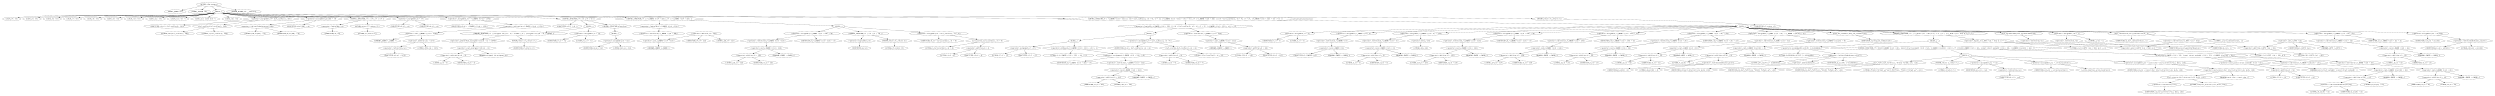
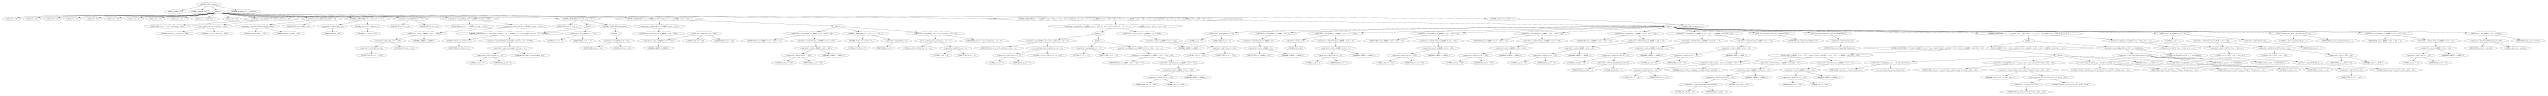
(2276, 44) -> (2308, 52)
(1068, 55) -> none
